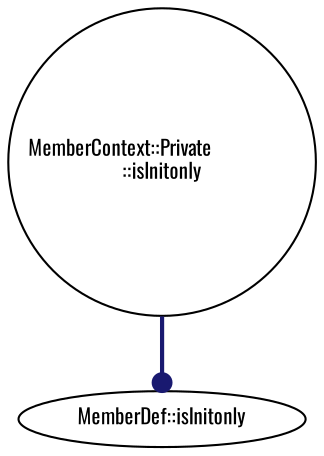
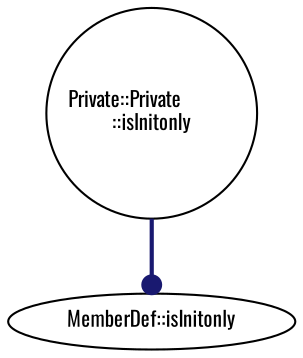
(162, 162) -> (152, 113)
